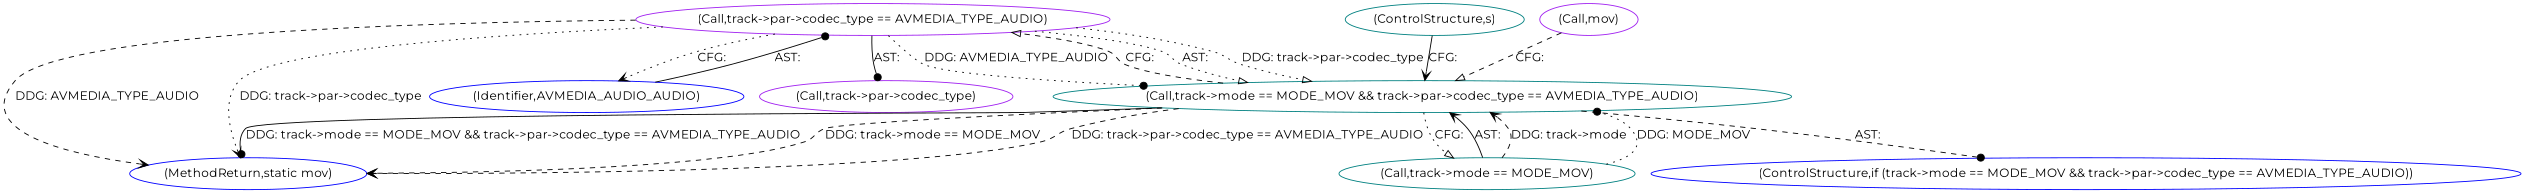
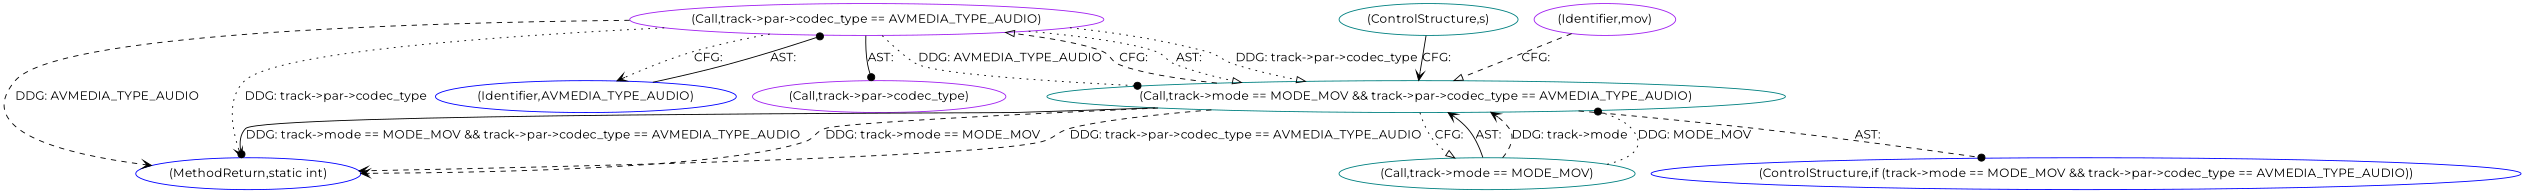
(1589, 19) -> (1605, 19)
(587, 97) -> (586, 97)
(248, 174) -> (248, 174)
